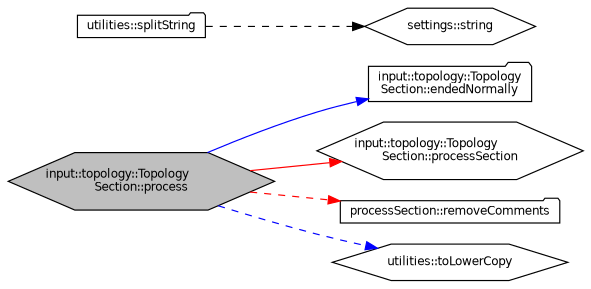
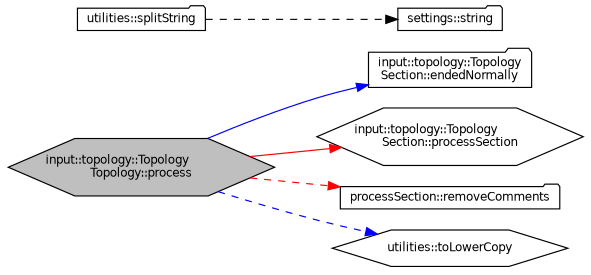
(450, 26) -> (450, 19)
(141, 181) -> (141, 167)
